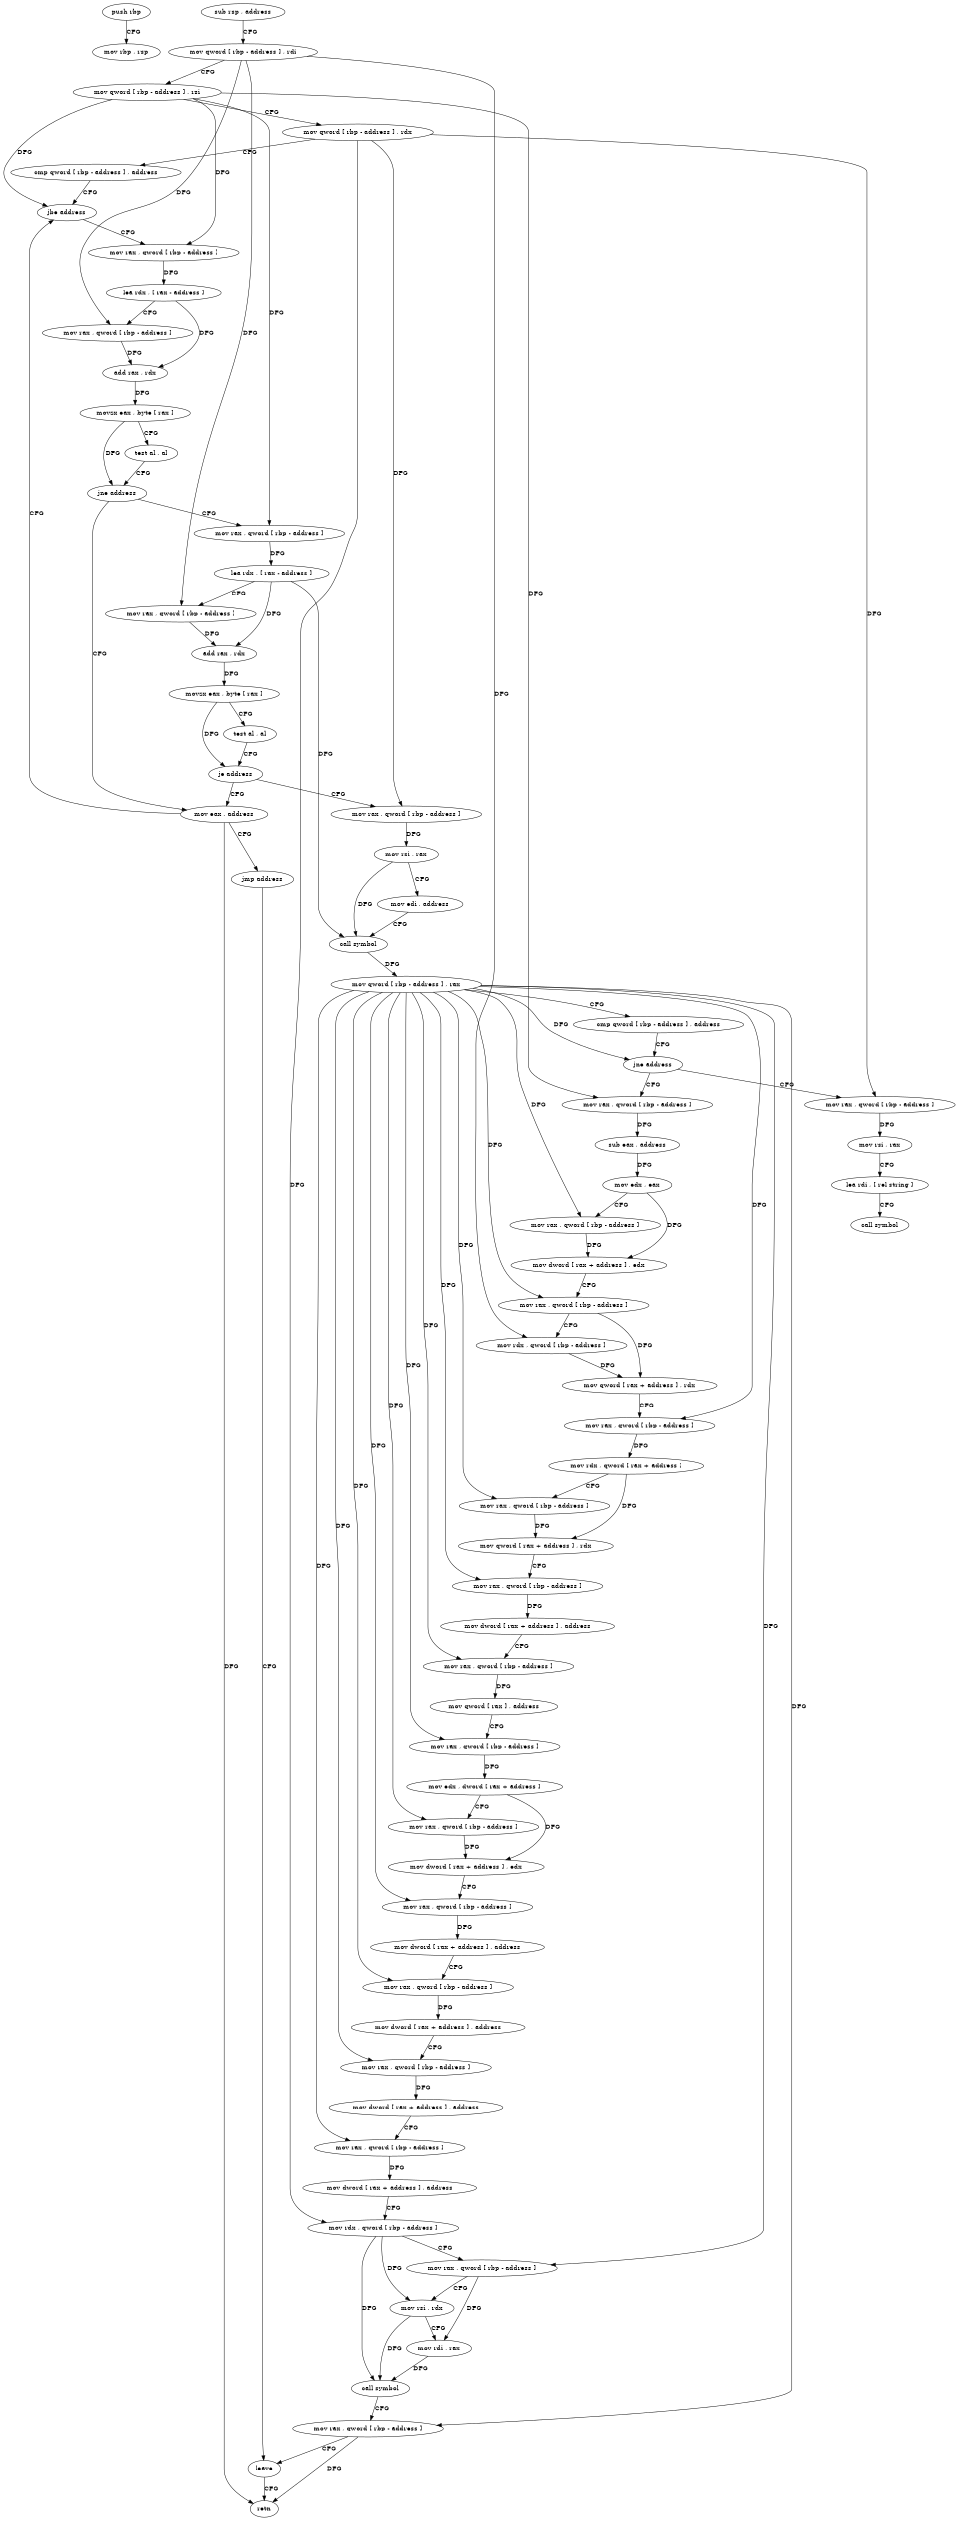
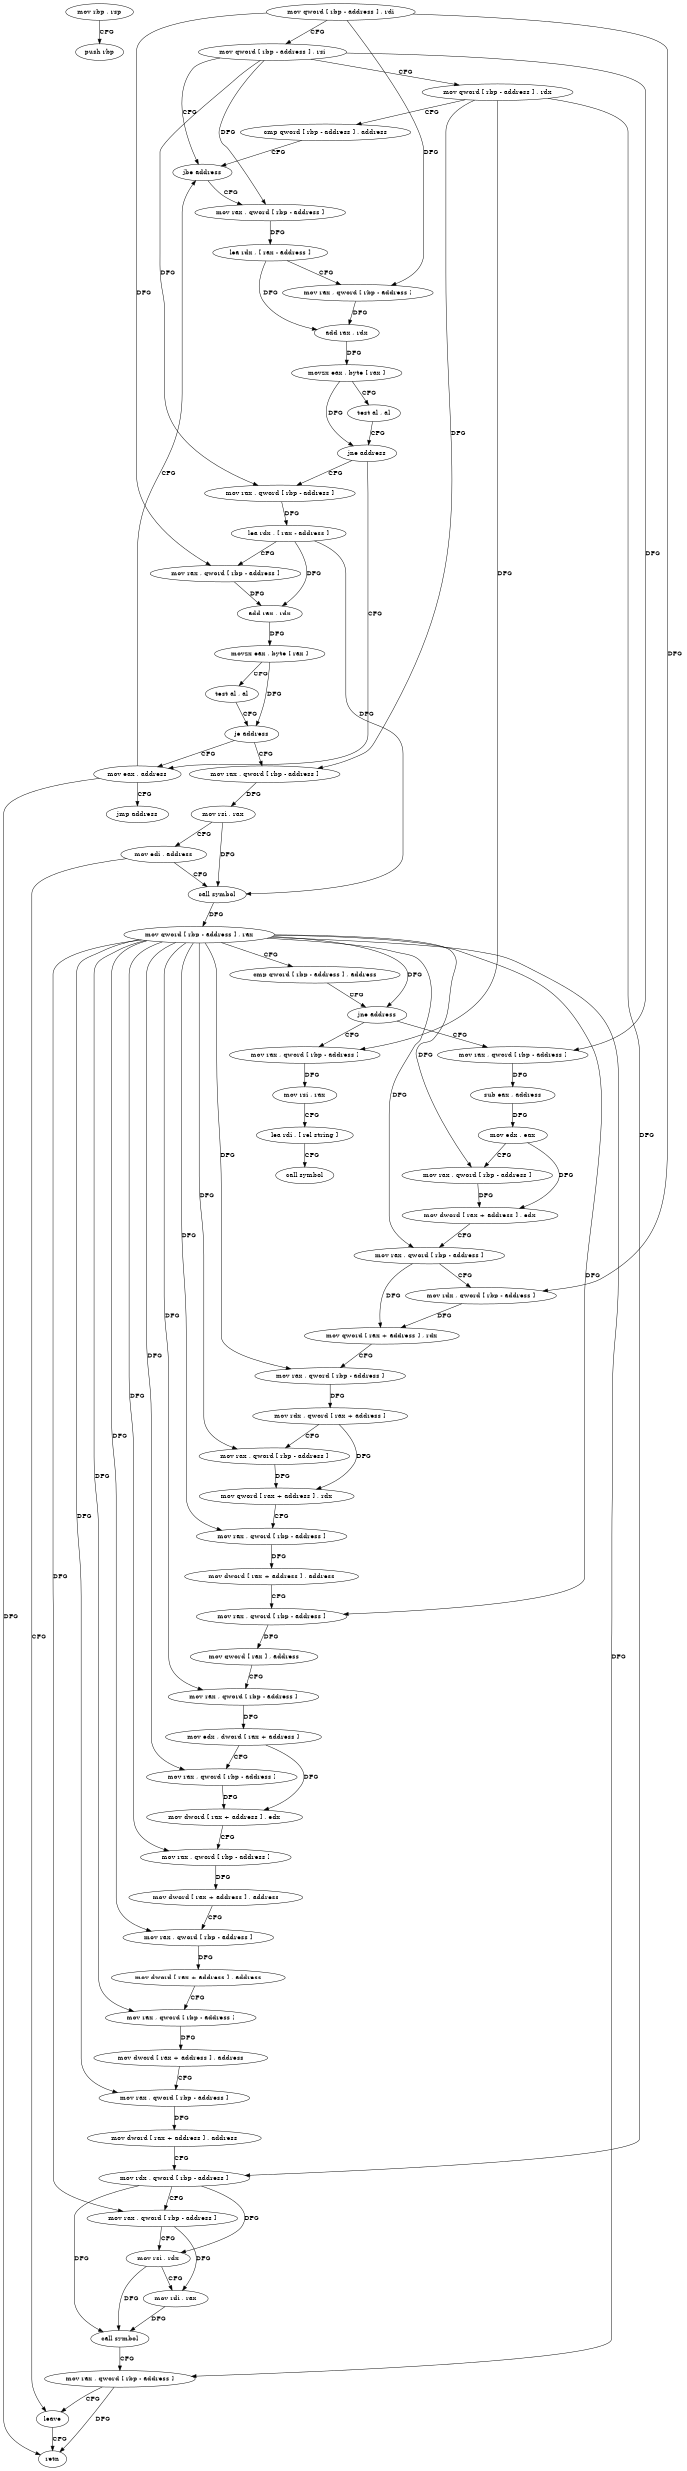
(243, 12) -> none
(126, 30) -> (100, 30)
(25, 152) -> (190, 112)
(262, 1672) -> (32, 1599)
